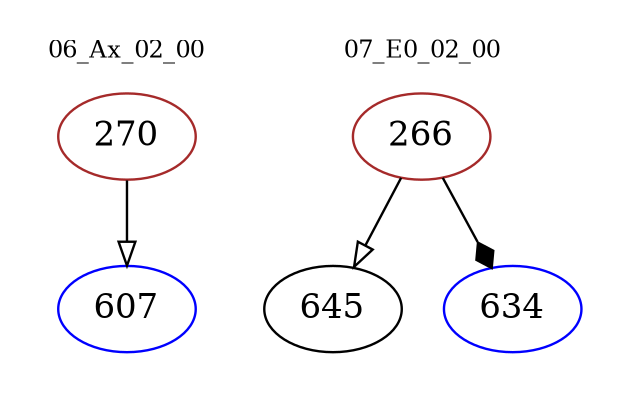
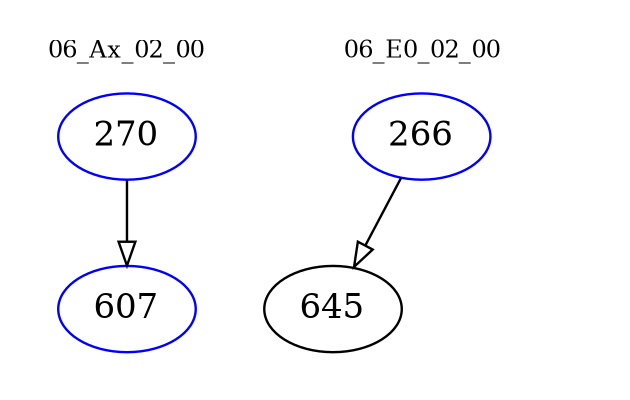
(423, 52) -> (423, 52)
(127, 137) -> (127, 137)
(422, 137) -> (422, 137)
(513, 309) -> none
